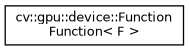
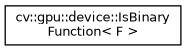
(94, 25) -> (93, 25)
